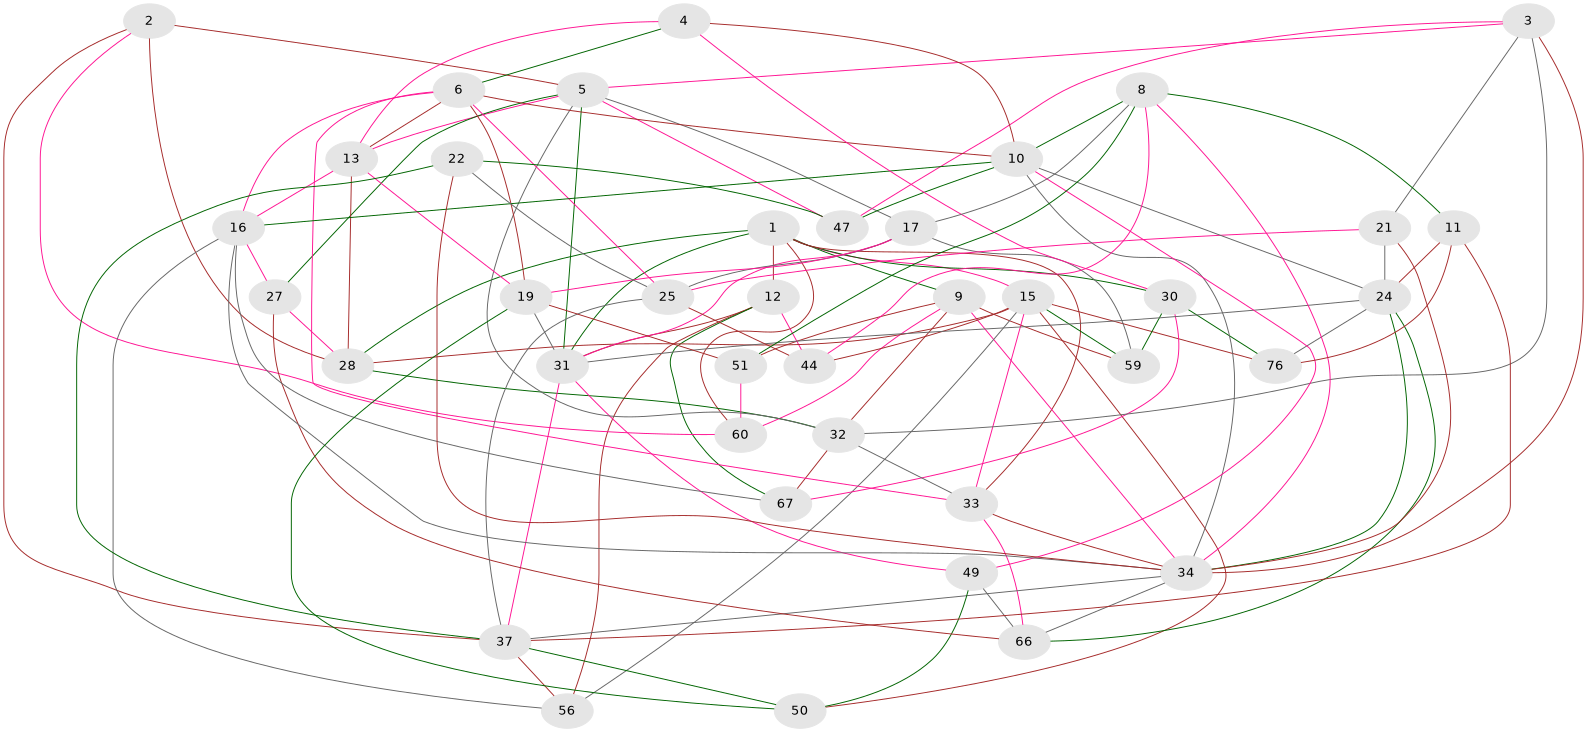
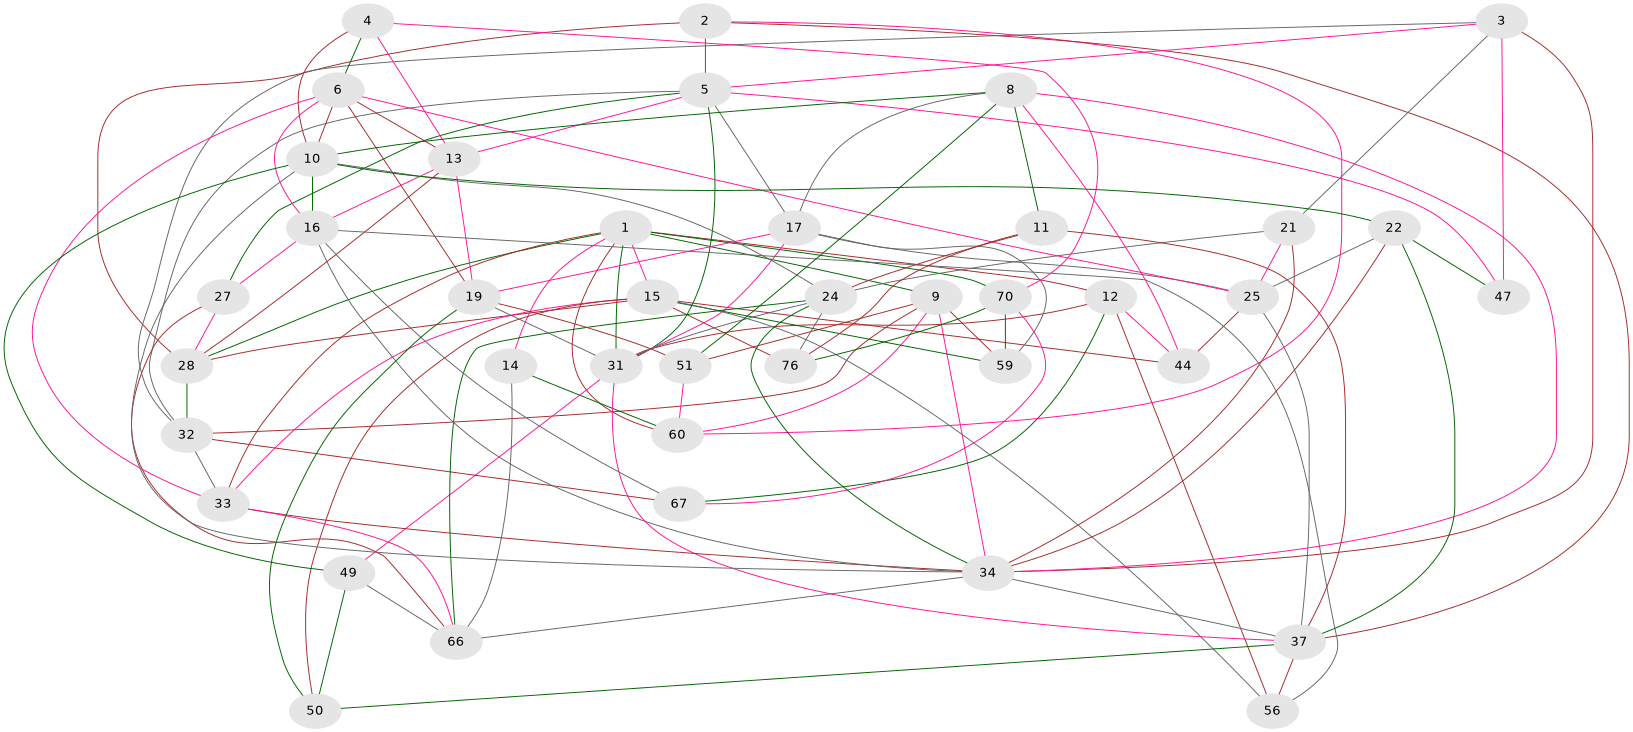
(931, 190) -> (854, 188)
(1170, 297) -> (1005, 297)
none -> (511, 366)
(1315, 371) -> (11, 378)
